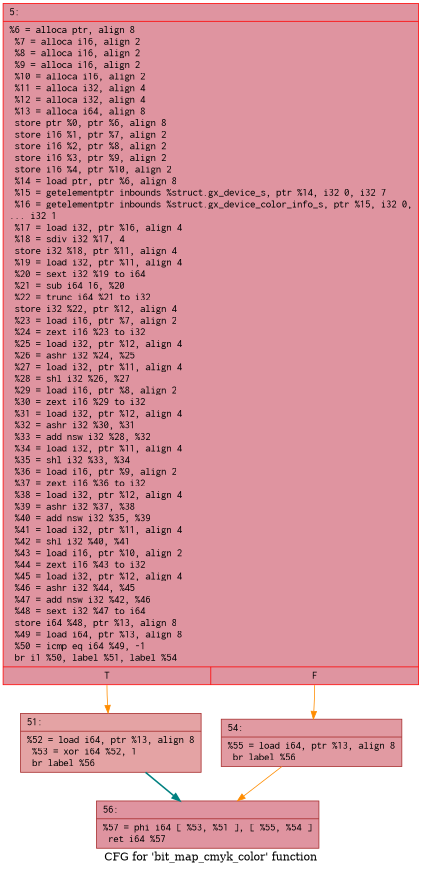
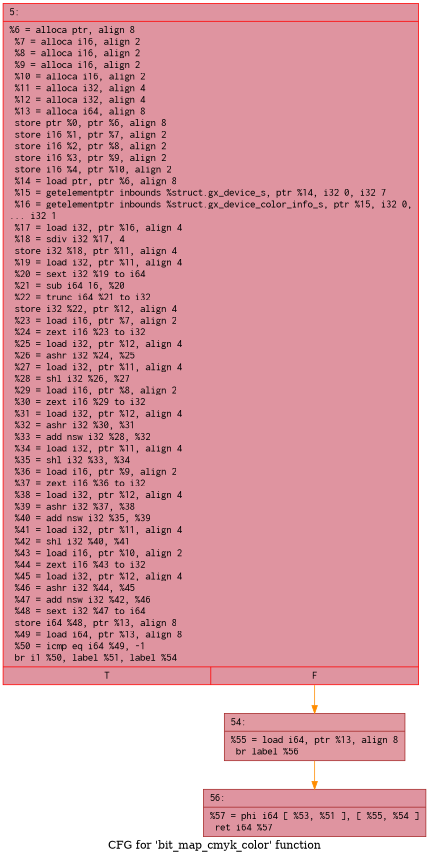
(111, 743) -> none
